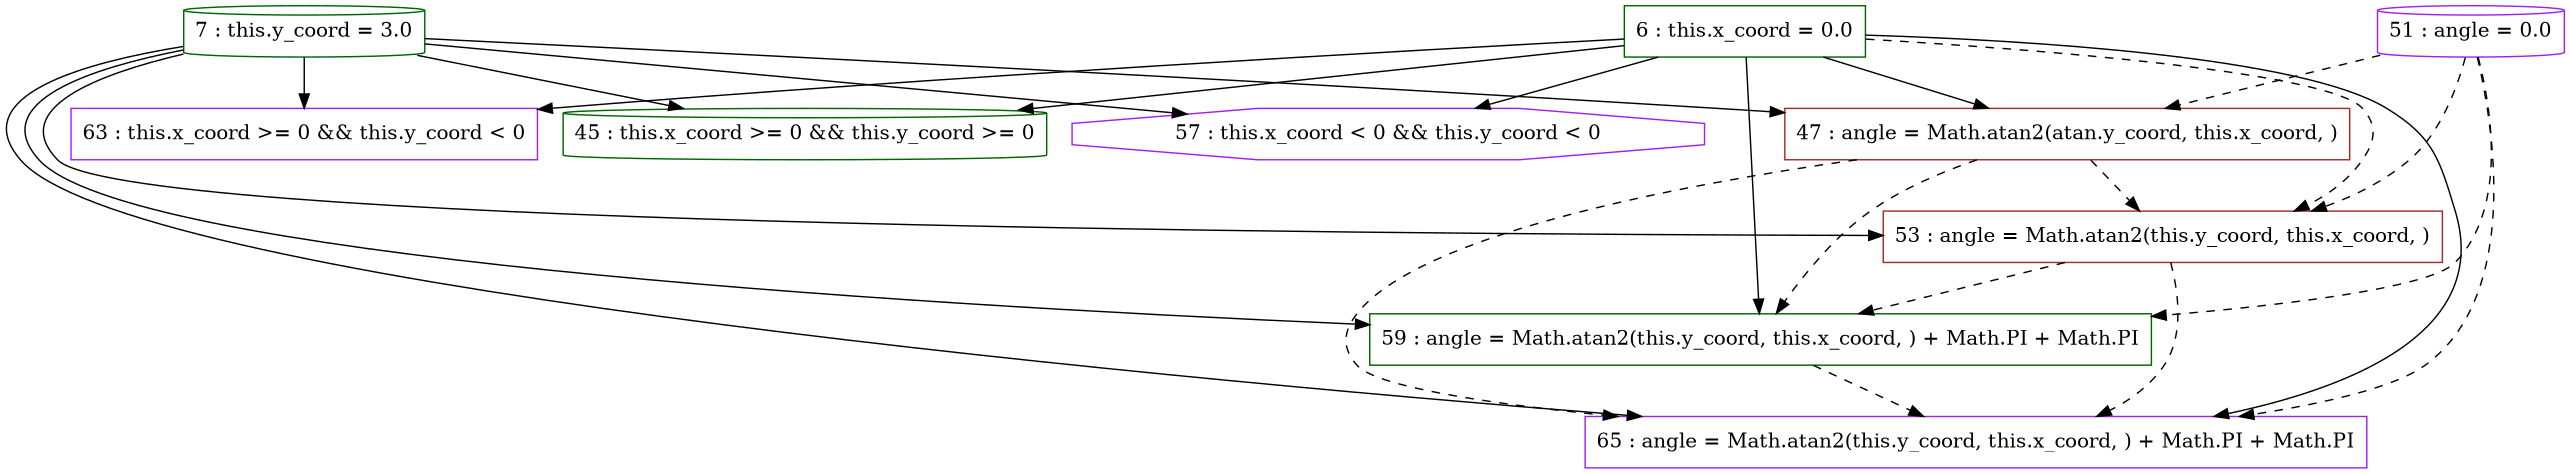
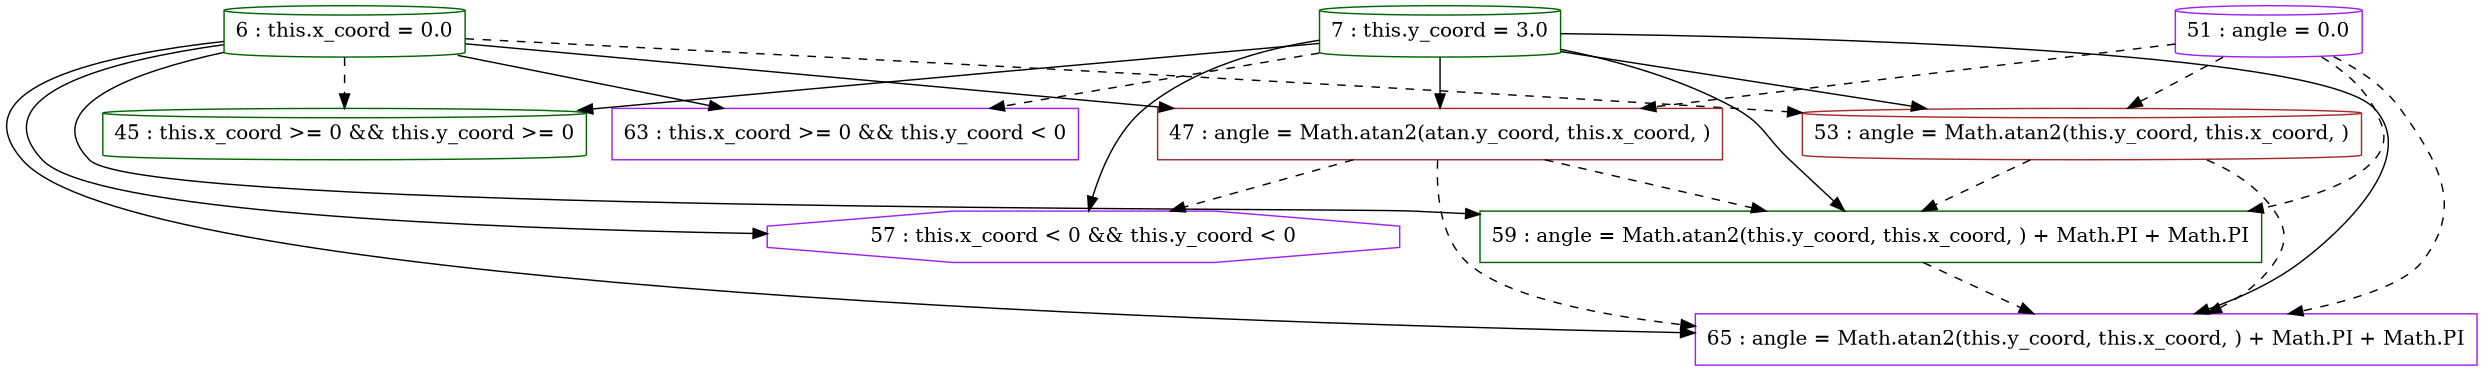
(1745, 31) -> (345, 31)
(304, 76) -> (1138, 83)
(1328, 77) -> (345, 76)
(2110, 180) -> (1269, 183)
(2163, 237) -> (2082, 134)
